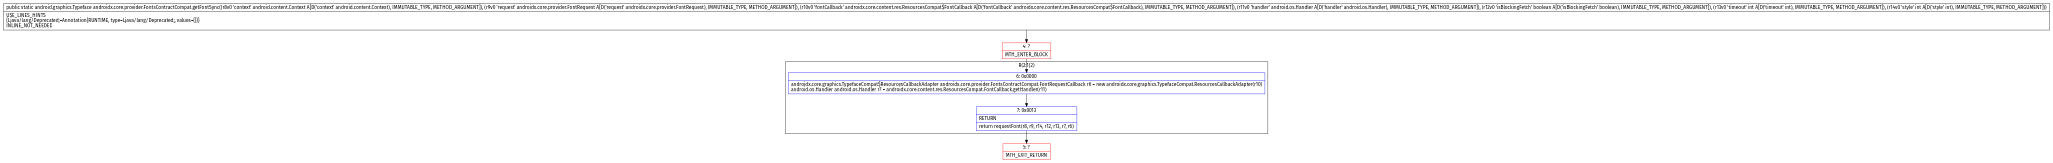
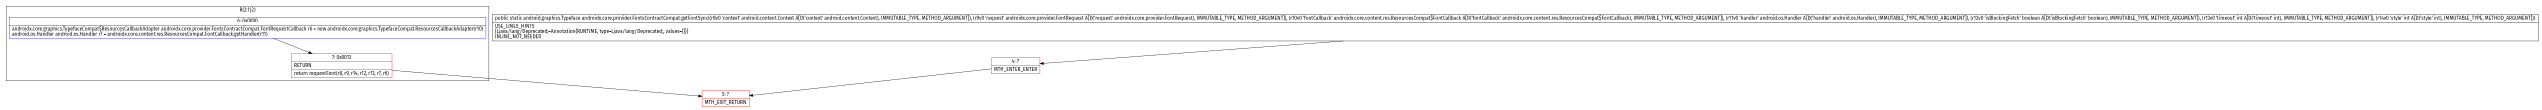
(1027, 55) -> (1016, 70)
(1027, 64) -> (872, 82)
(1027, 119) -> (342, 66)
